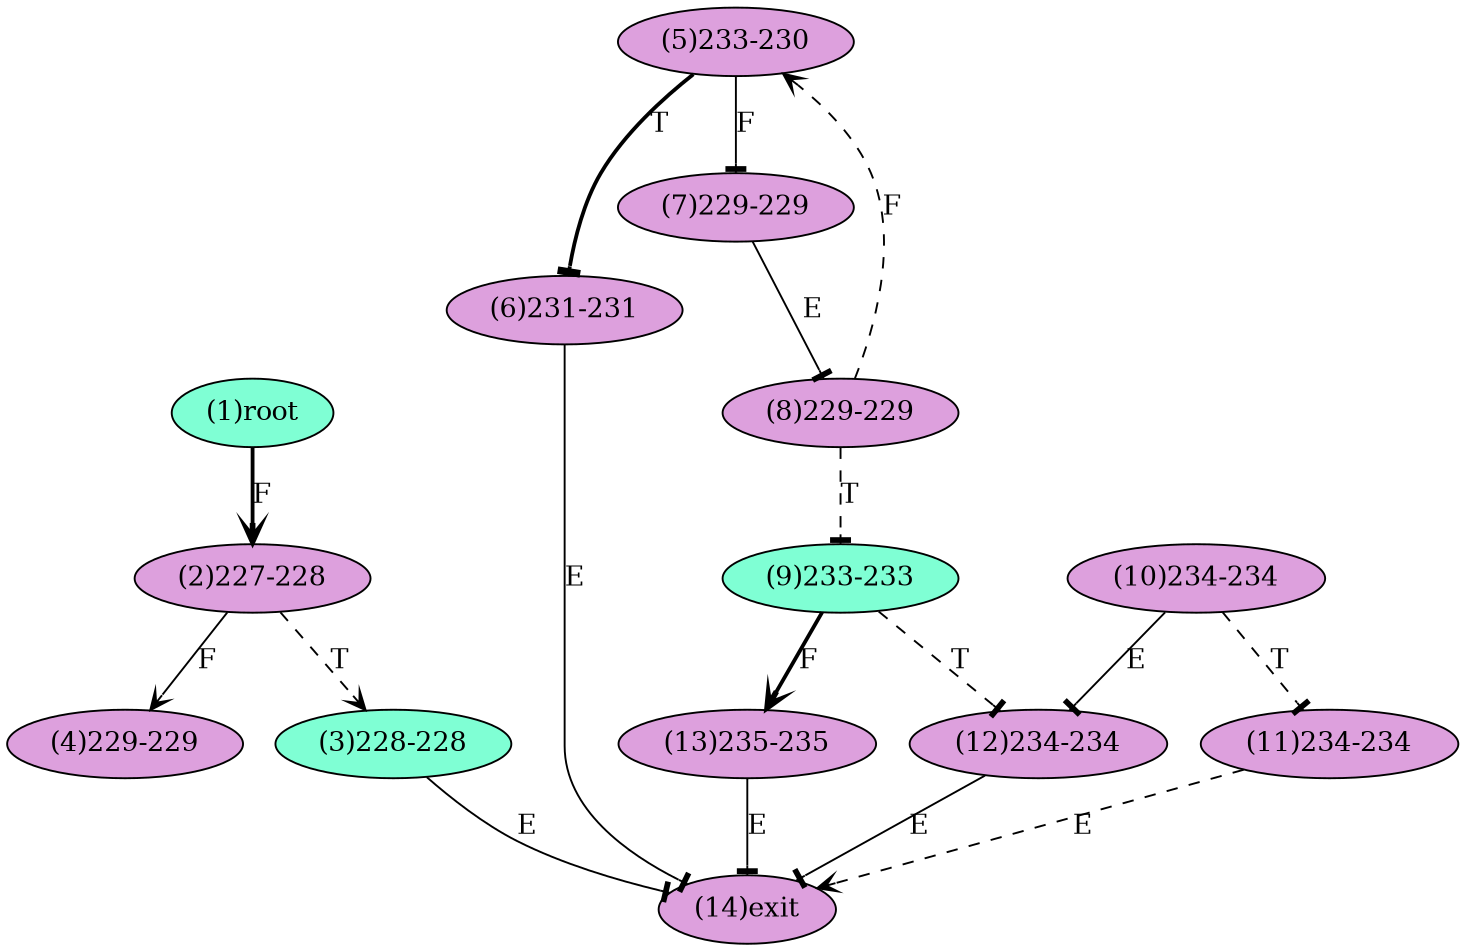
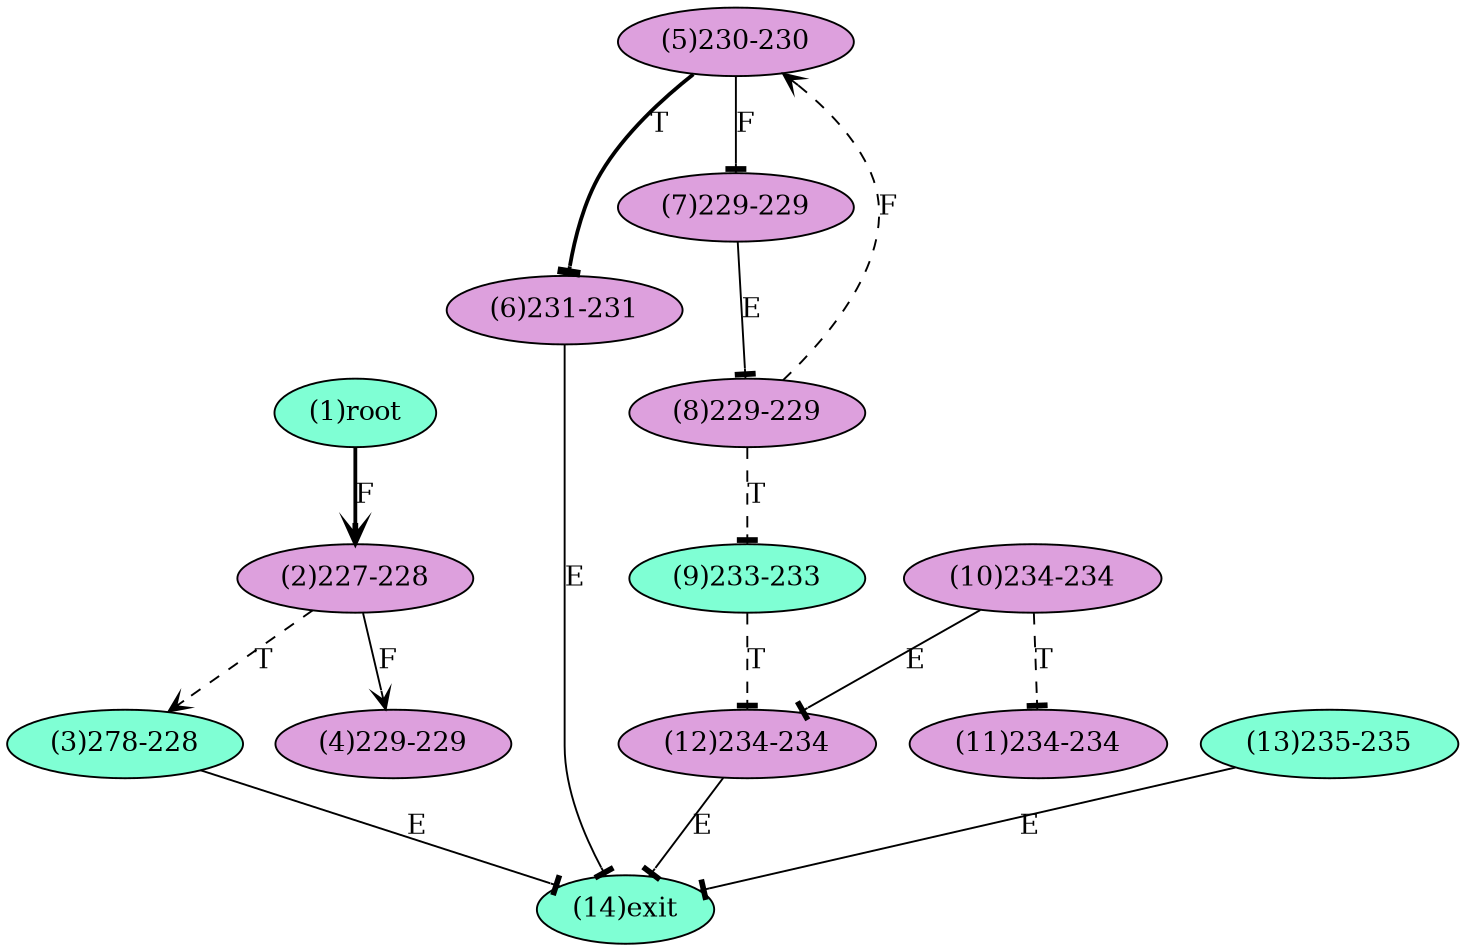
(736, 42) -> (736, 42)
(799, 652) -> none
(393, 744) -> (125, 744)
(747, 744) -> (1330, 744)
(1040, 826) -> none
(747, 910) -> (626, 910)
